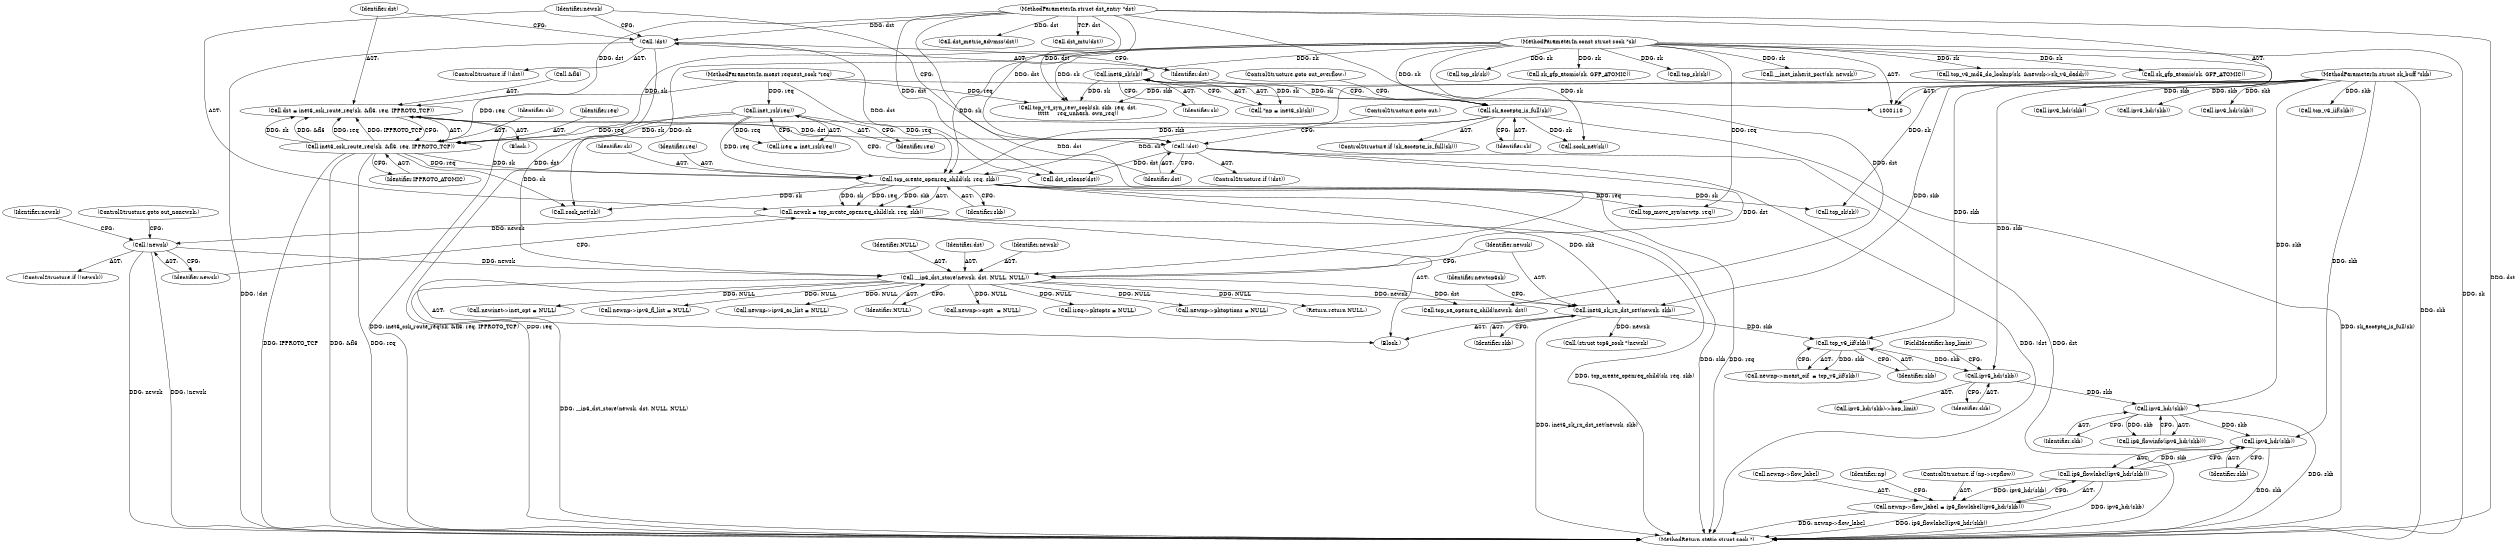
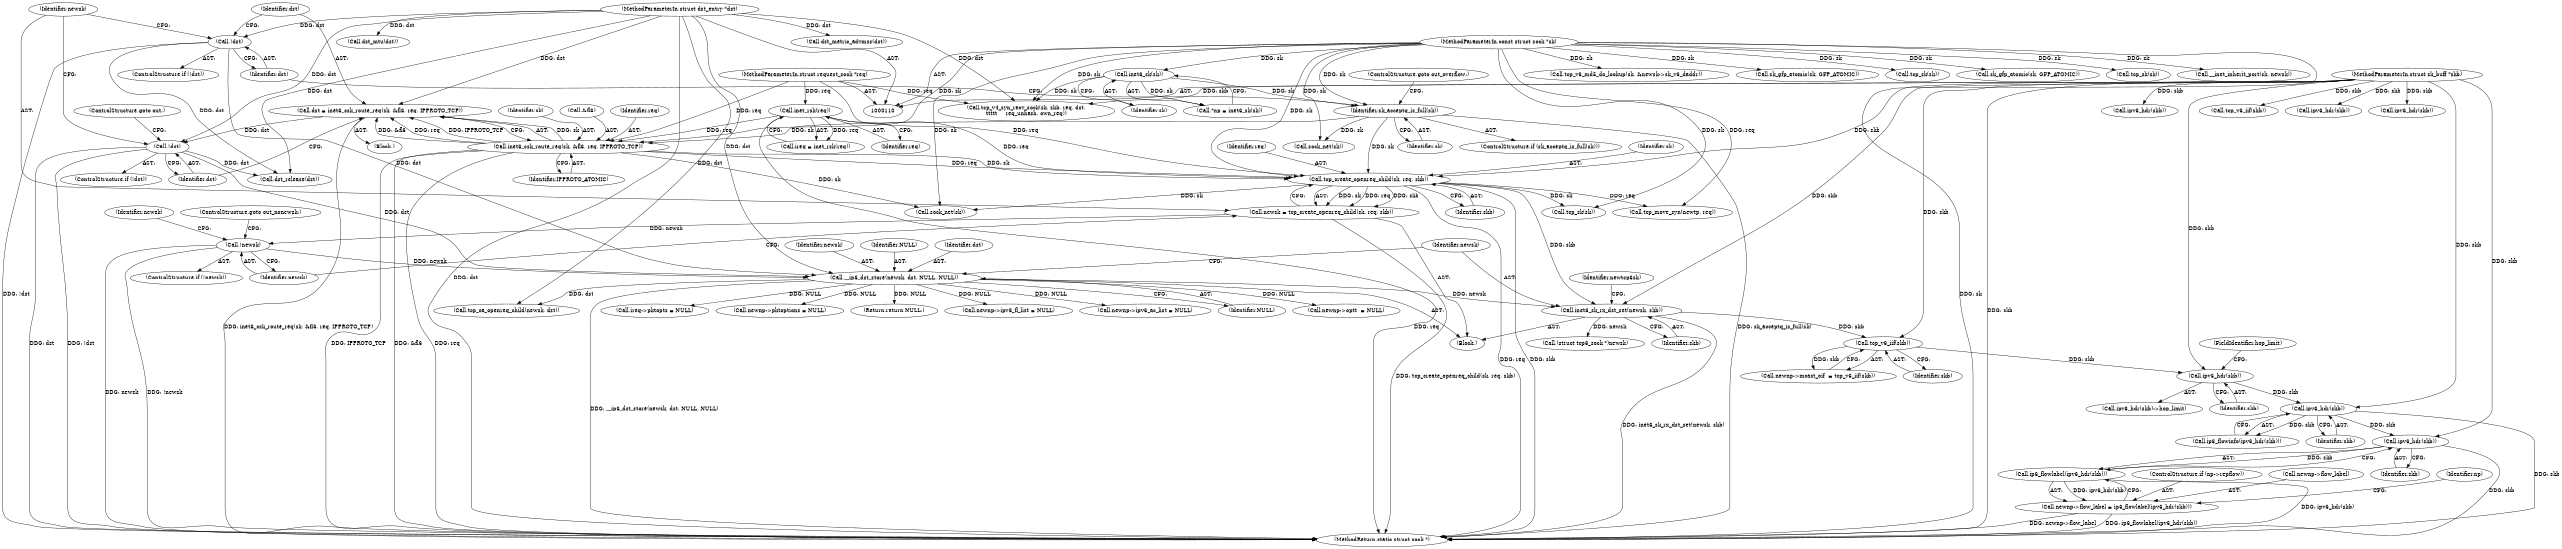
(1089, 26) -> (402, 26)
(769, 75) -> (805, 75)
(477, 93) -> (605, 126)
(1515, 111) -> (1395, 111)
none -> (1292, 193)
(512, 311) -> none
